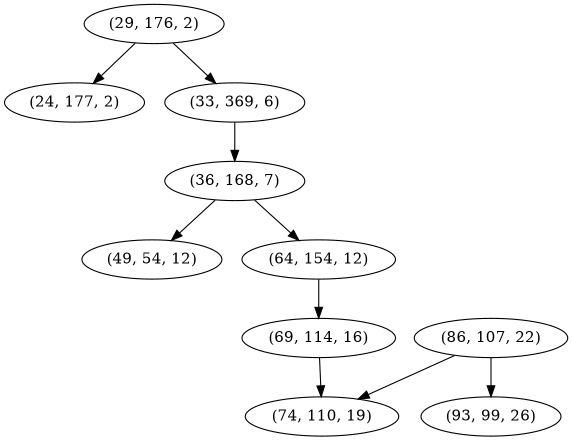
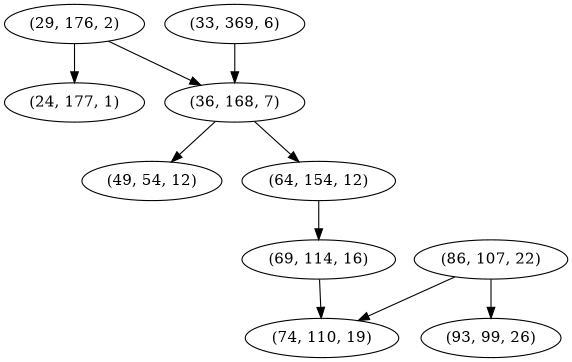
(191, 60) -> (150, 61)
(75, 102) -> (75, 102)
